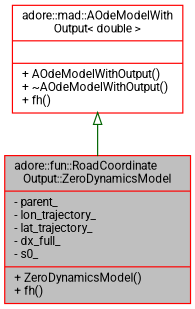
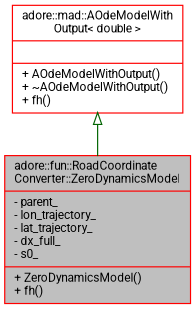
(98, 179) -> (98, 179)
